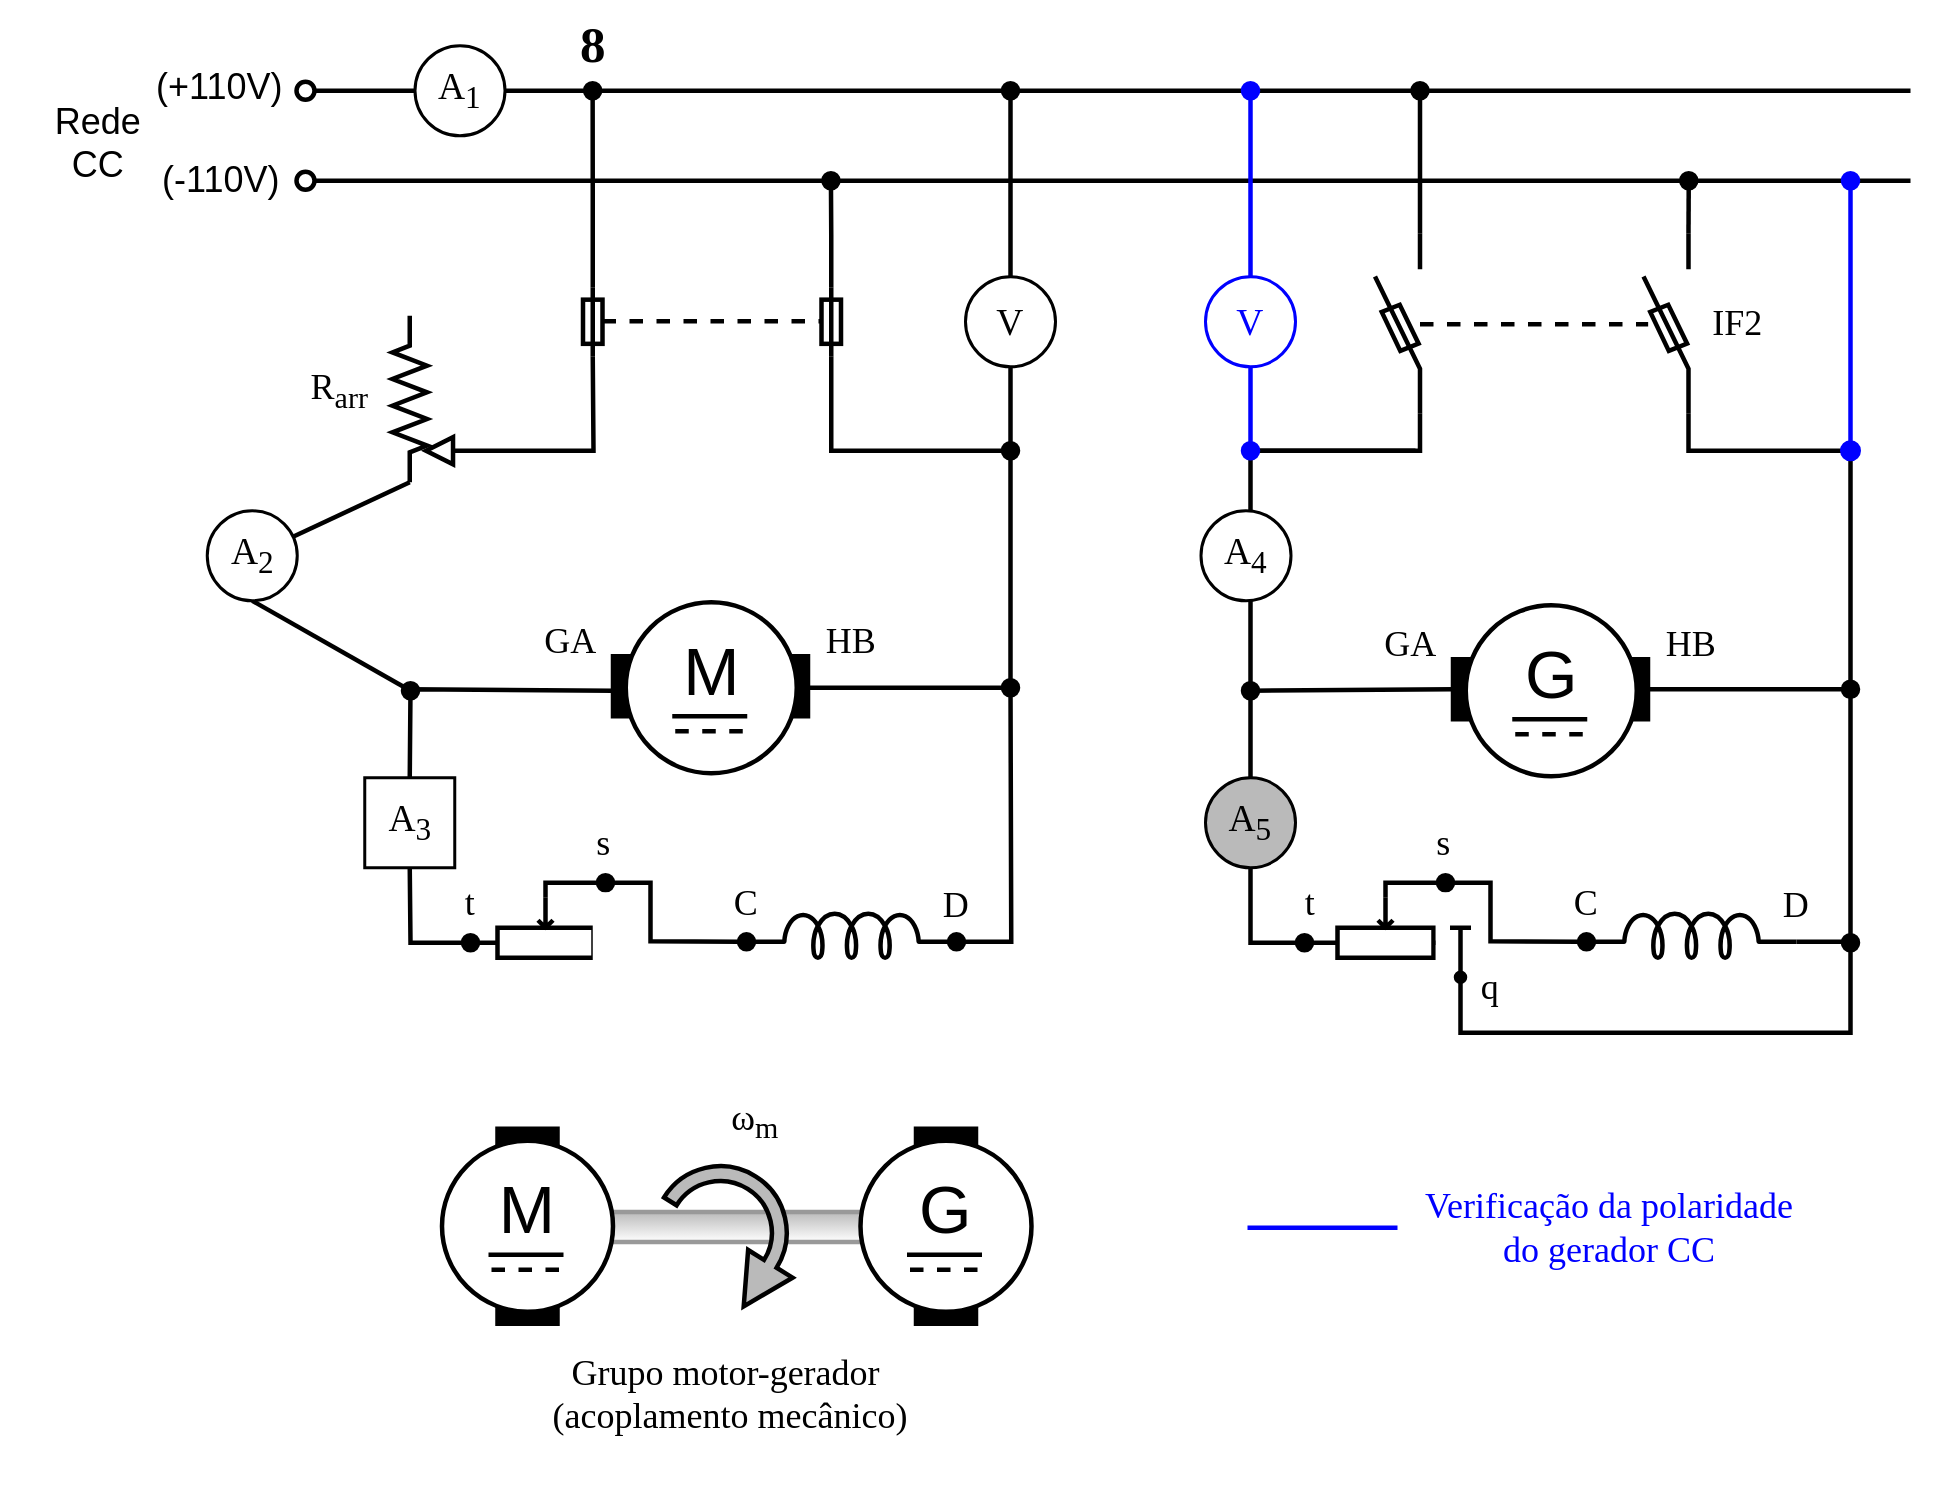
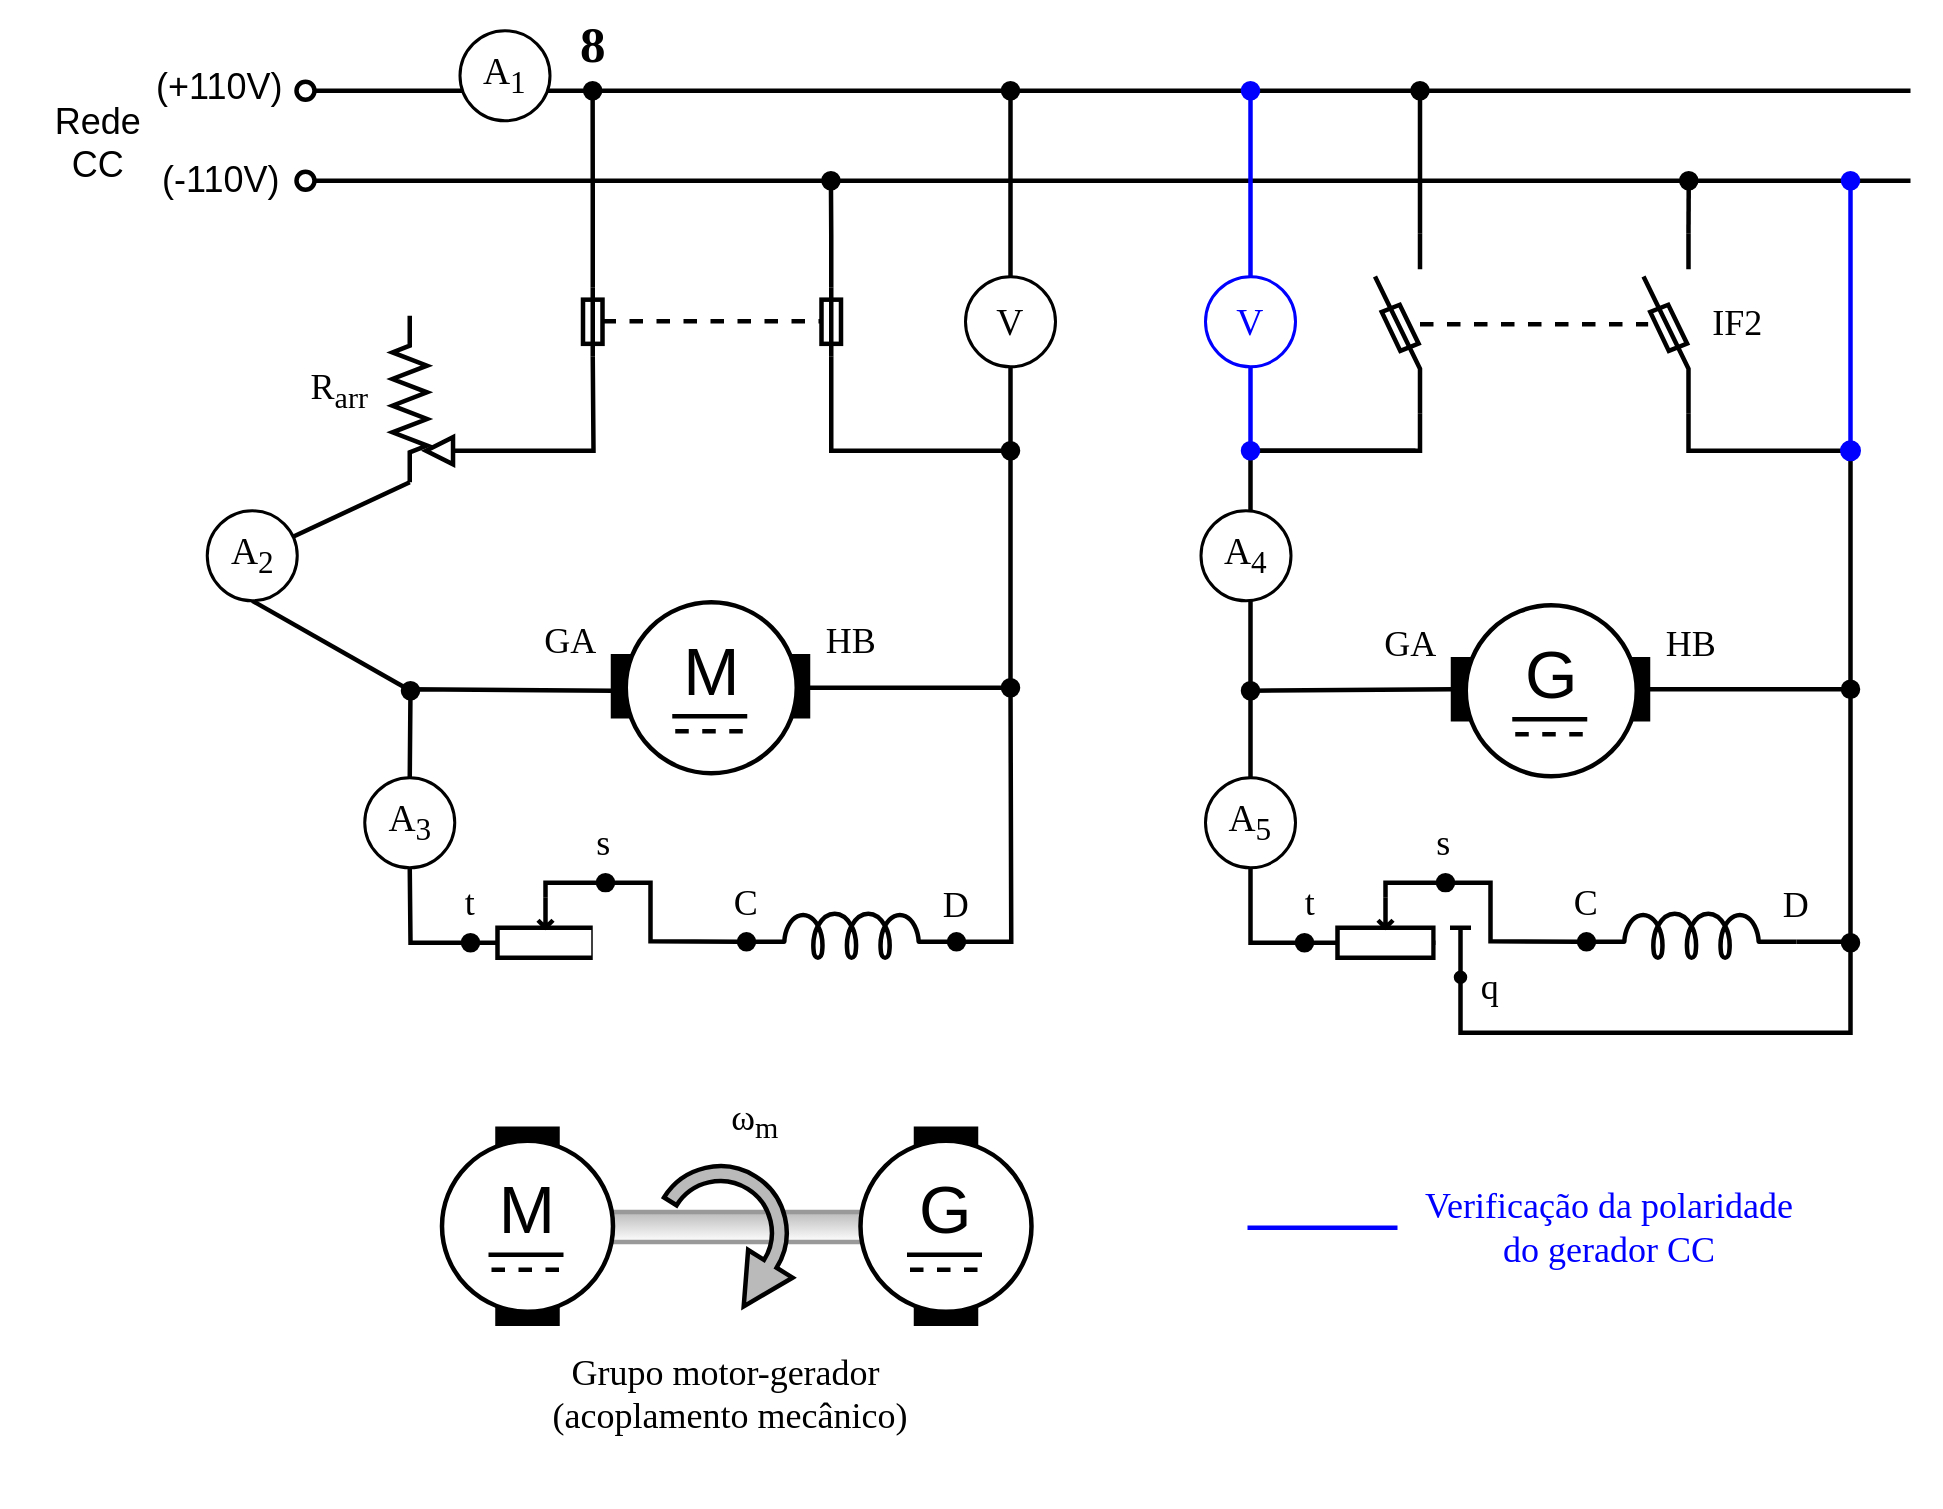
(460, 91) -> (505, 76)
(410, 823) -> (410, 823)
(1250, 823) -> (1250, 823)
